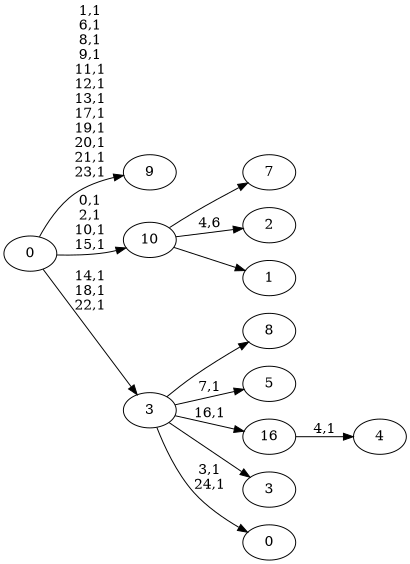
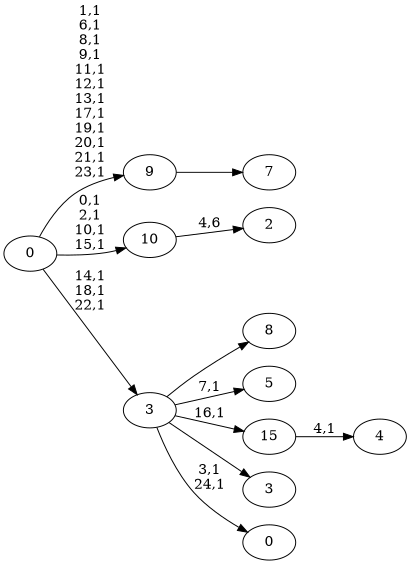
(204, 207) -> (204, 172)
(269, 278) -> none
(269, 437) -> (269, 437)
